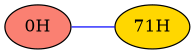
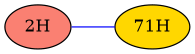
(38, 27) -> (38, 27)
